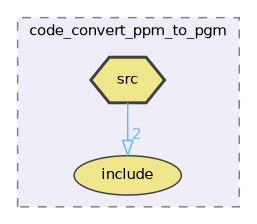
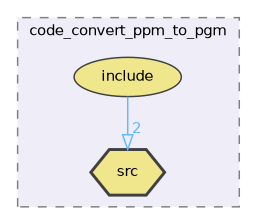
(128, 122) -> (128, 116)
